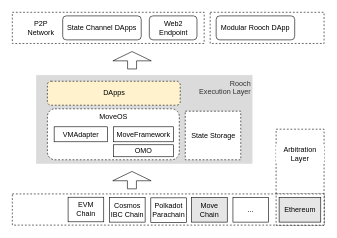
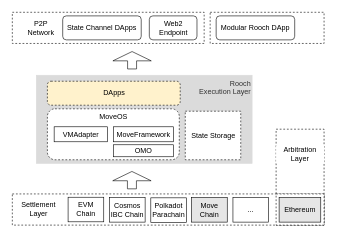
none -> (38, 210)
